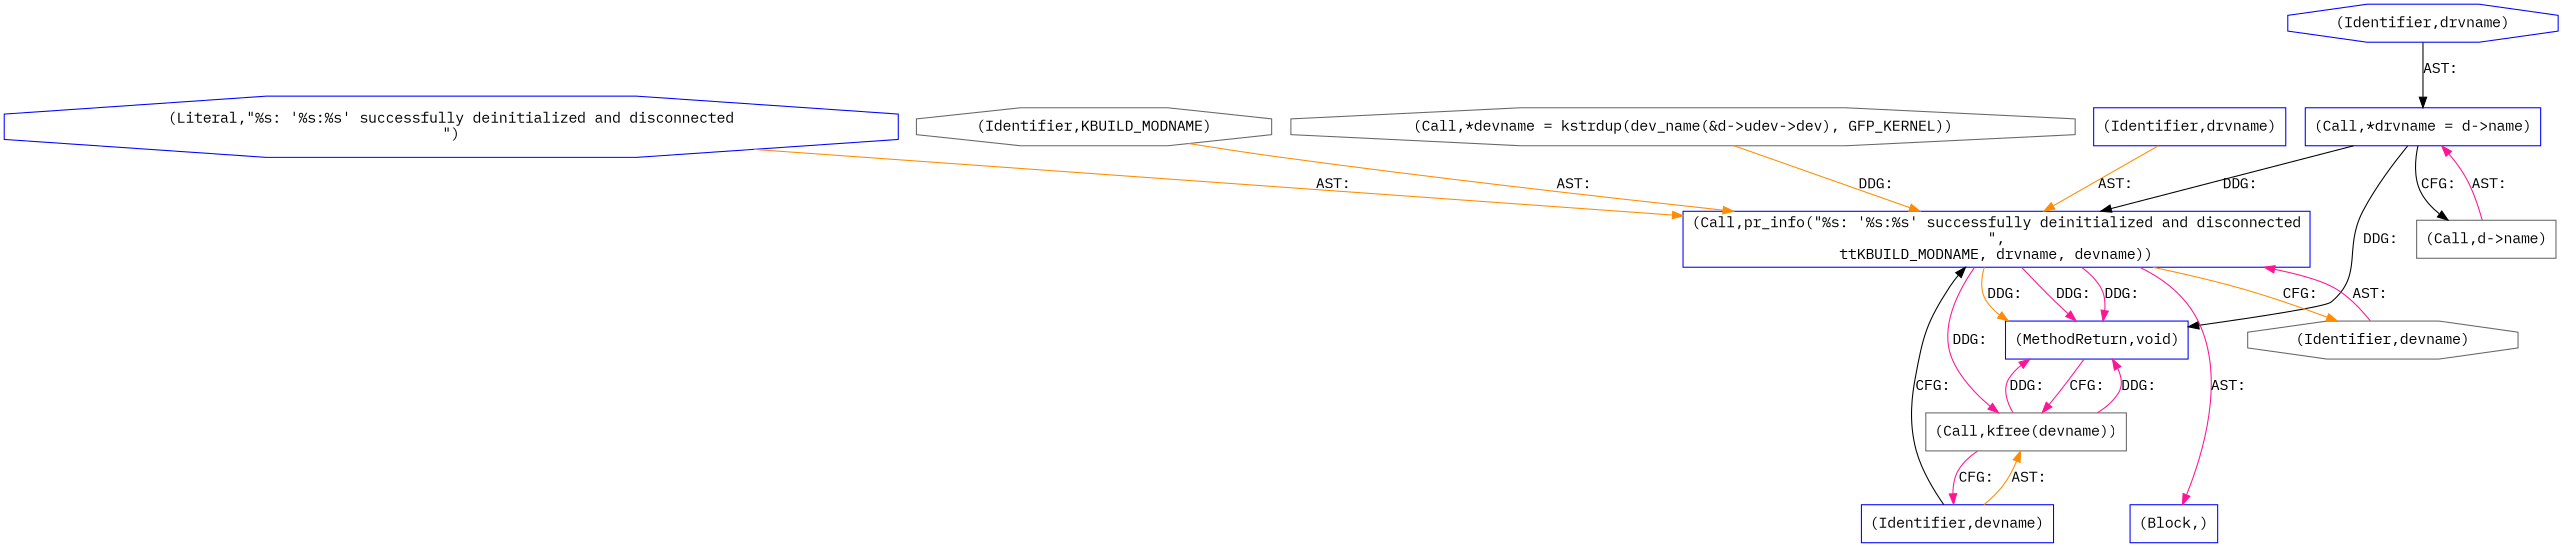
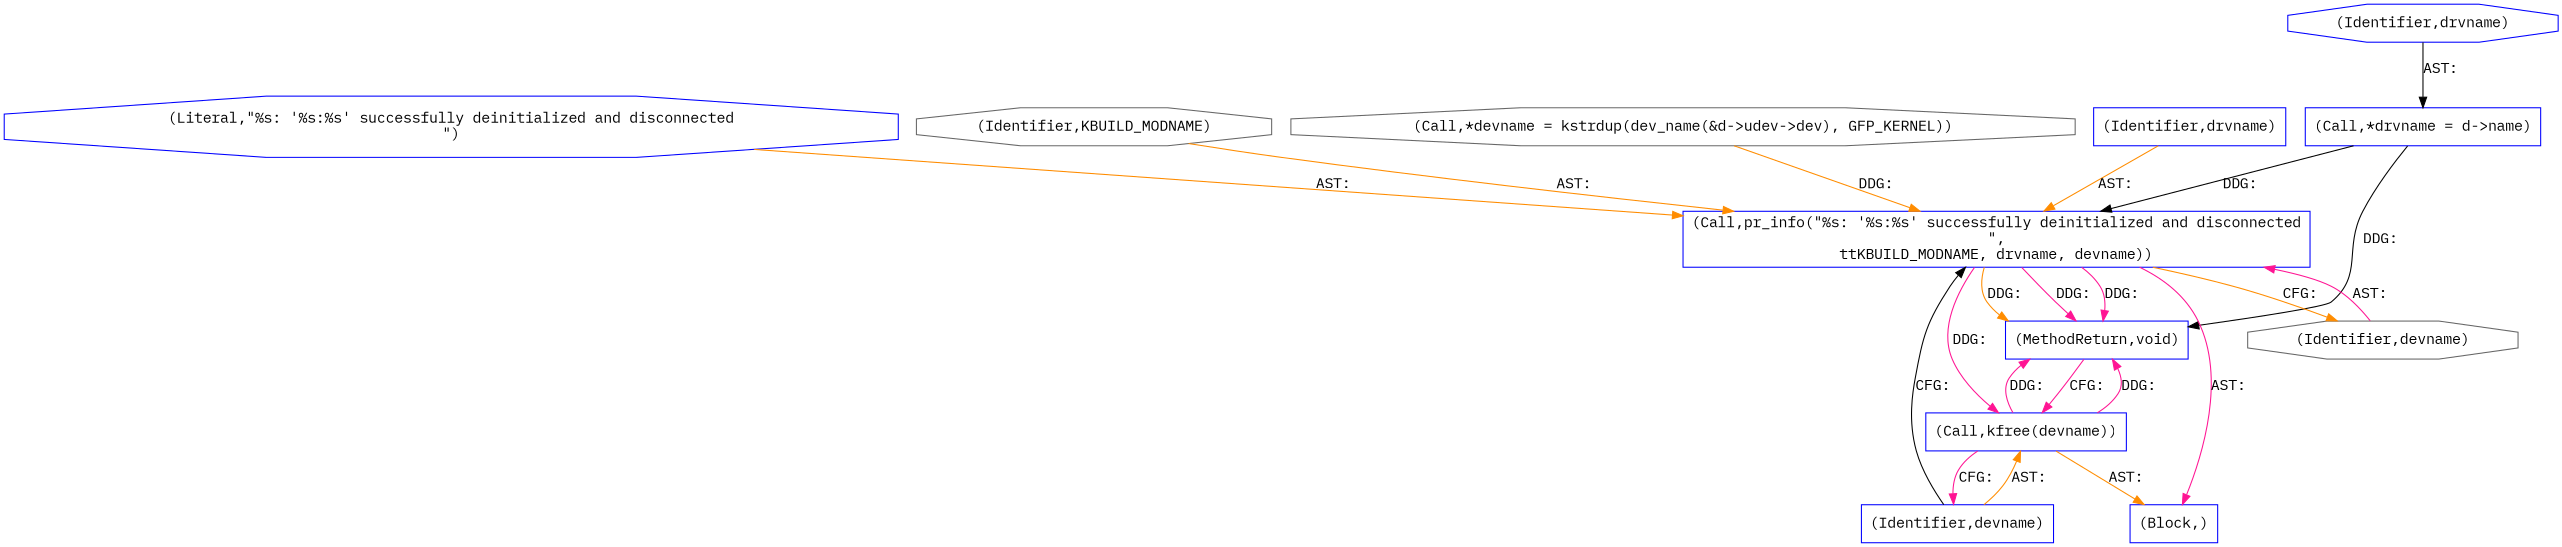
(2486, 239) -> none
(2026, 432) -> (2026, 432)
none -> (2095, 475)
